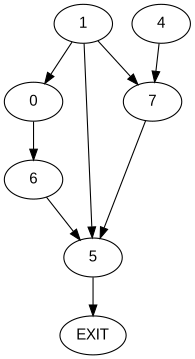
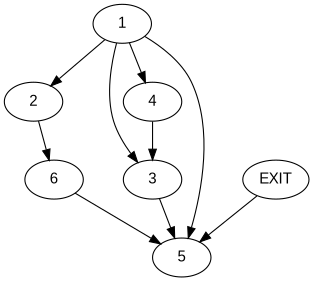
none -> (135, 58)
(34, 102) -> (34, 102)
(153, 102) -> (153, 180)
(93, 291) -> (233, 215)
